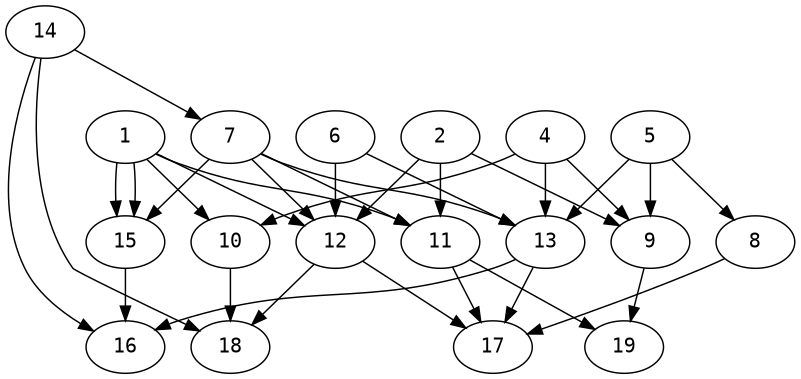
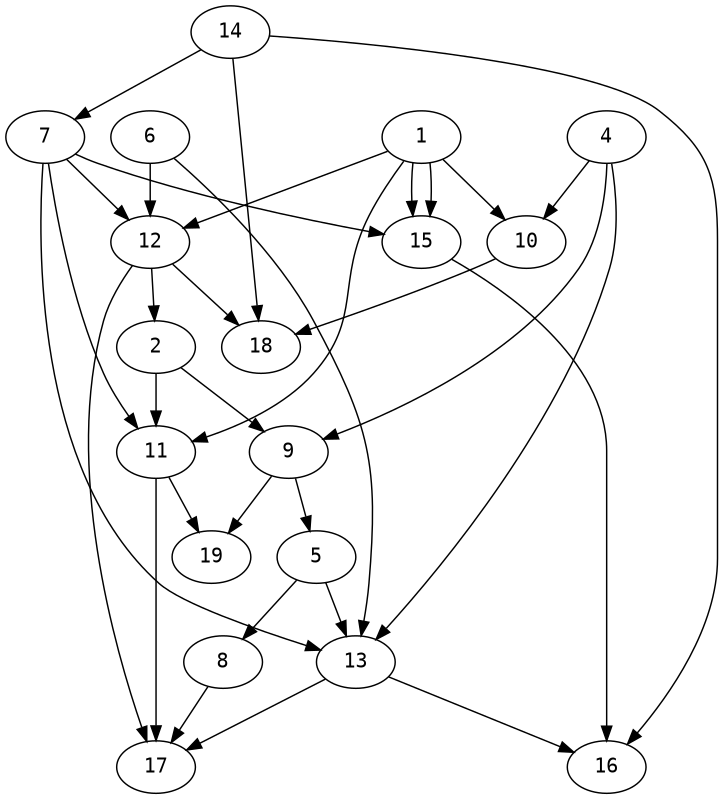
(650, 182) -> (301, 497)
(393, 184) -> (153, 287)
